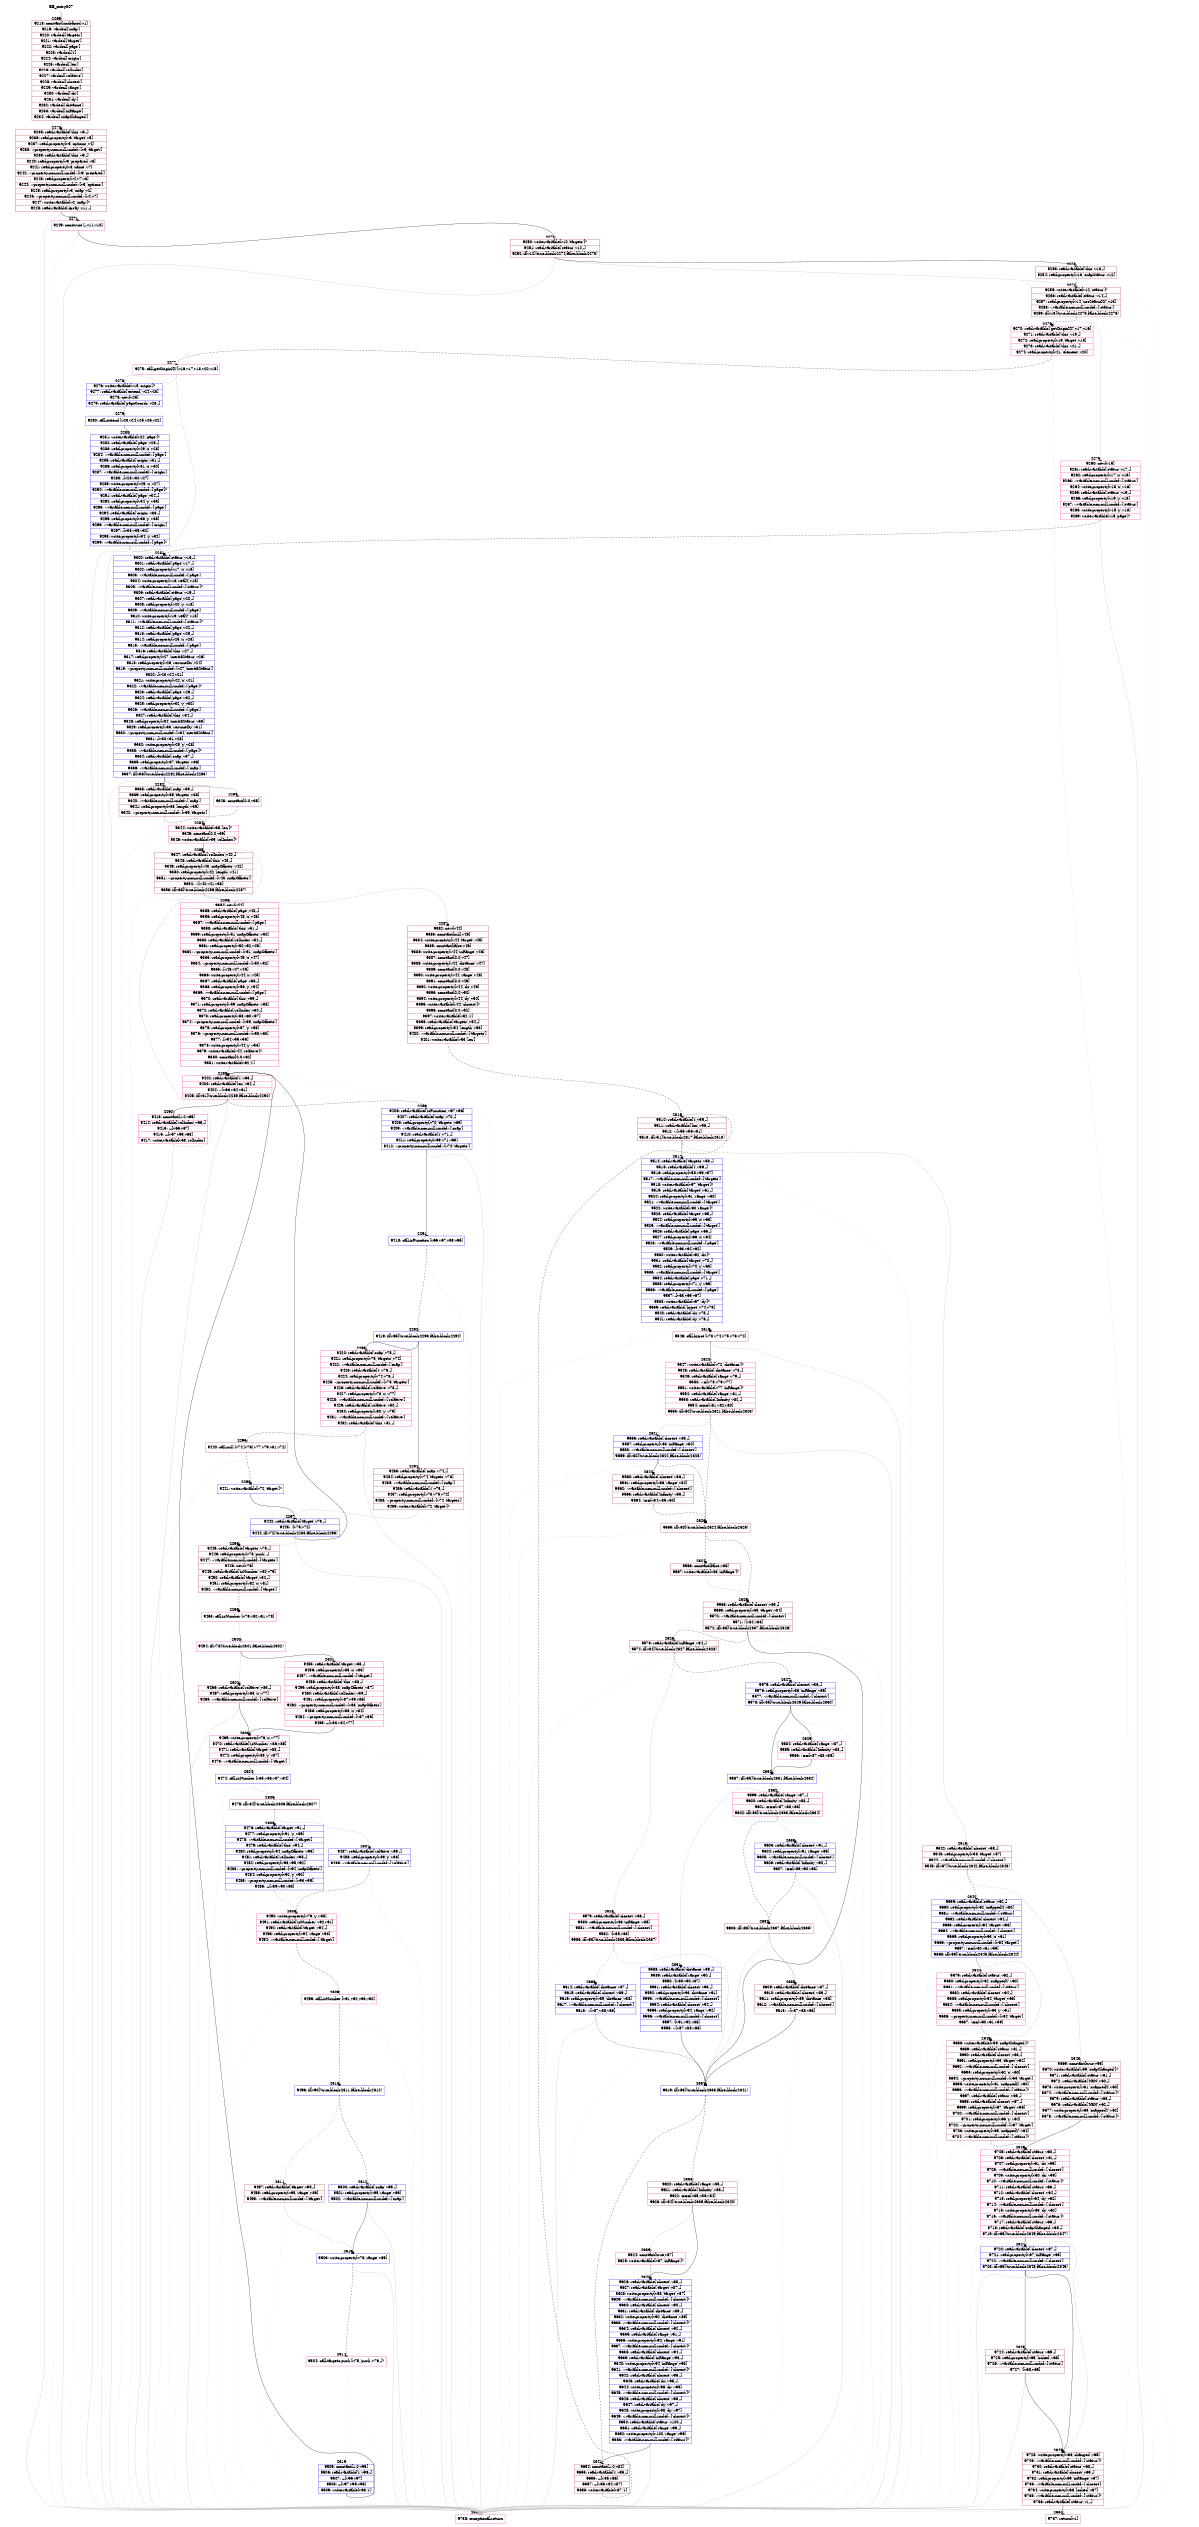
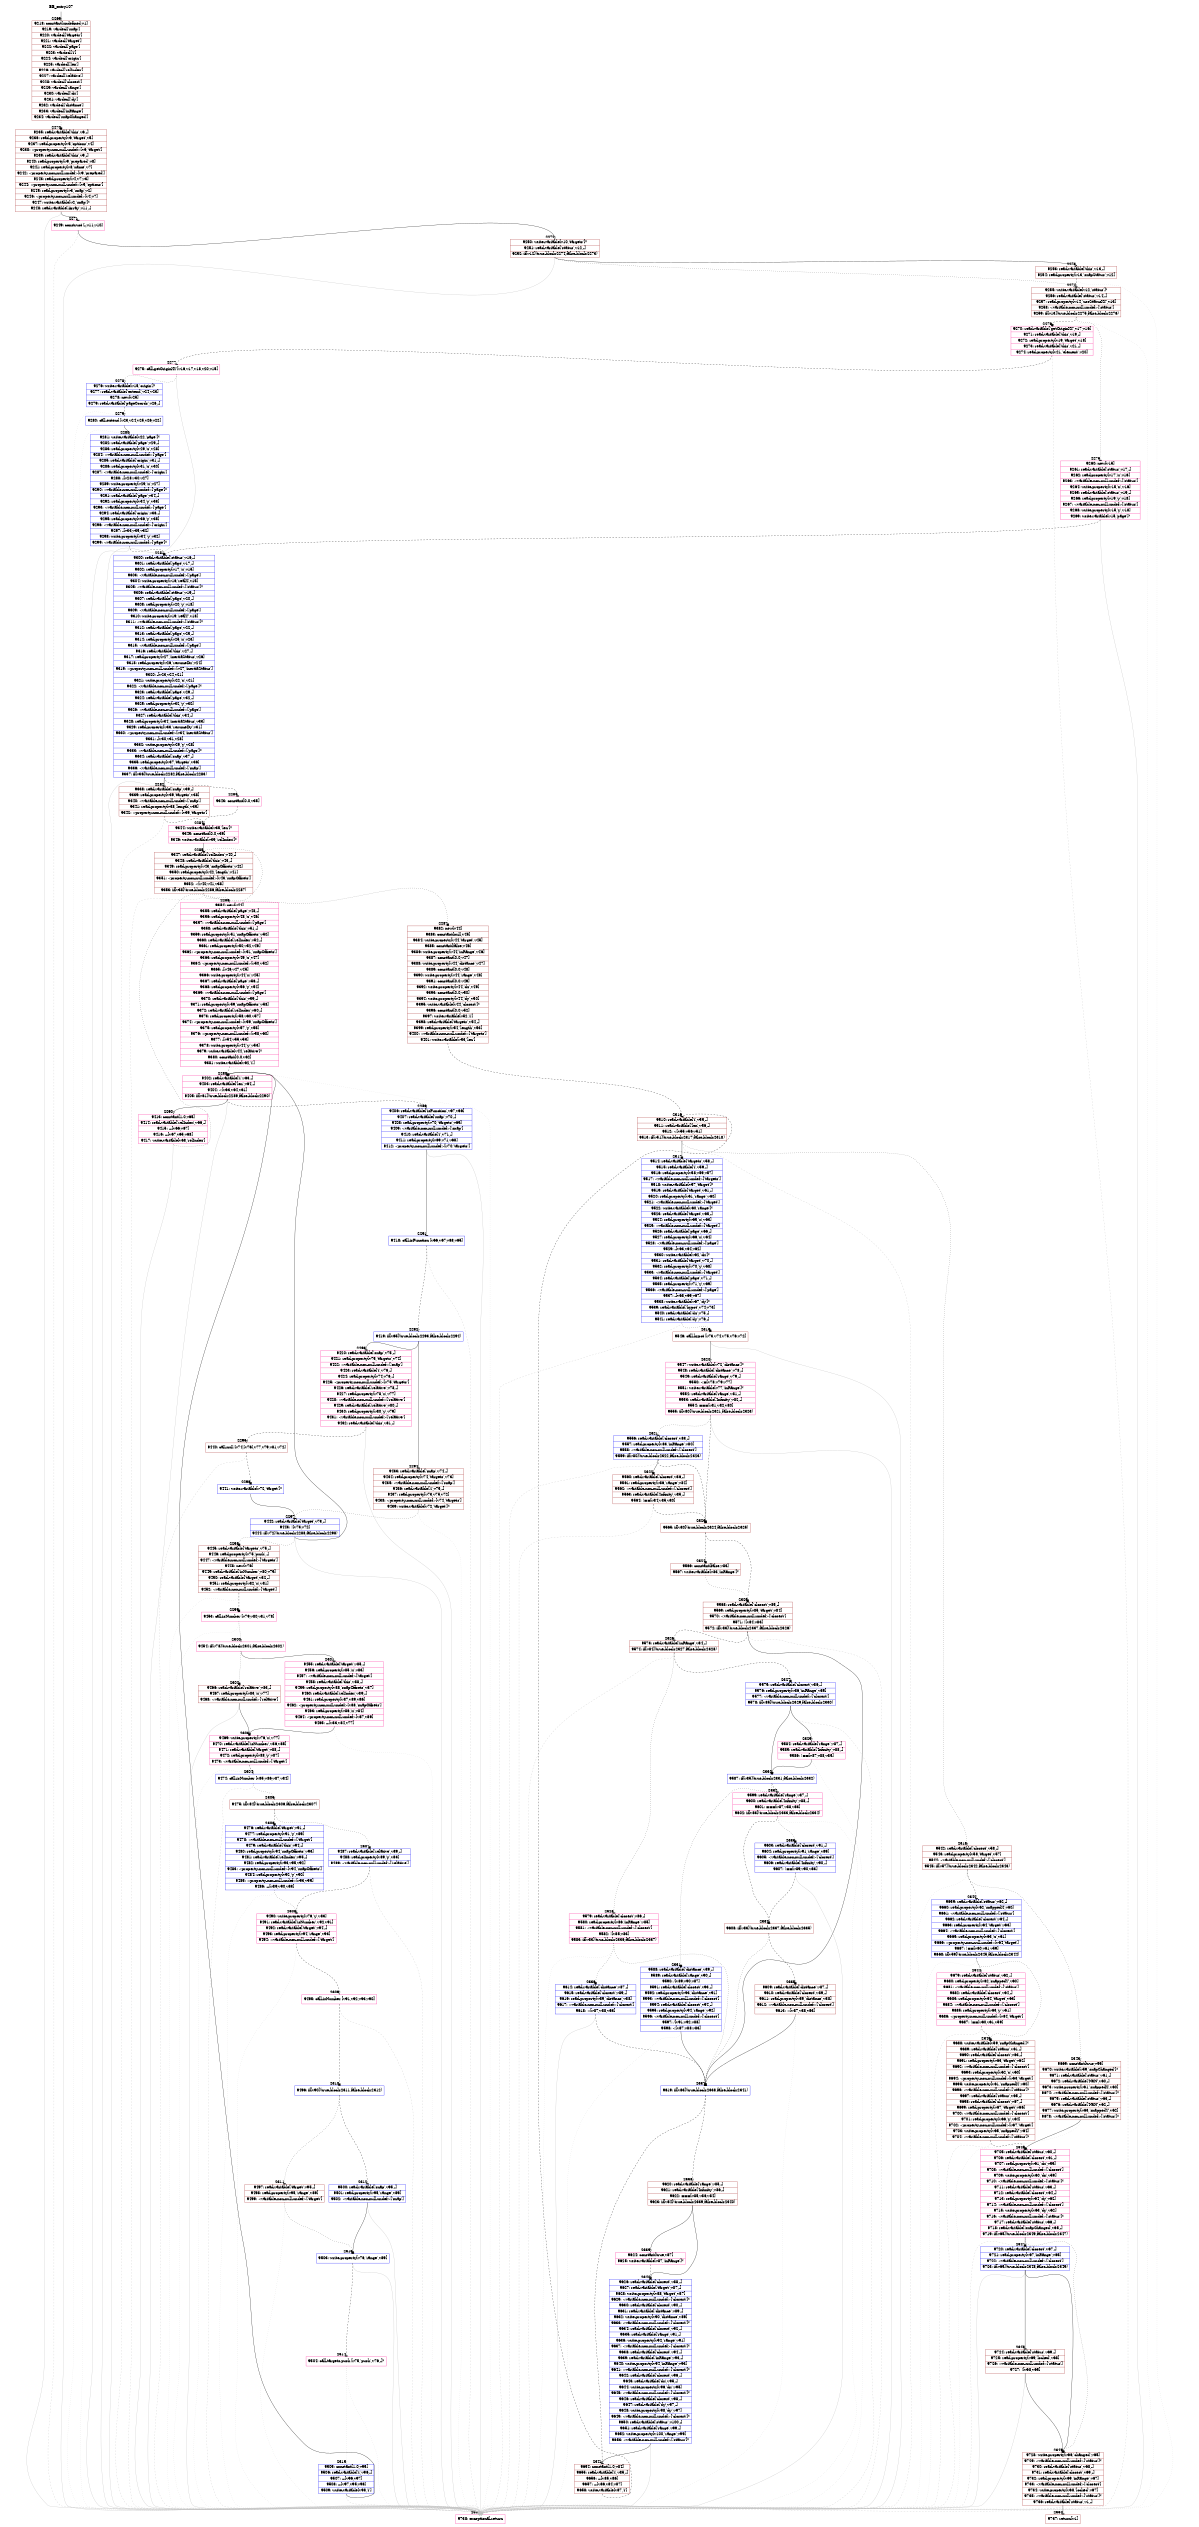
(61, 7) -> (61, 7)
(673, 2228) -> (673, 2228)
